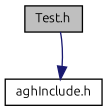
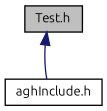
(62, 49) -> (45, 62)
